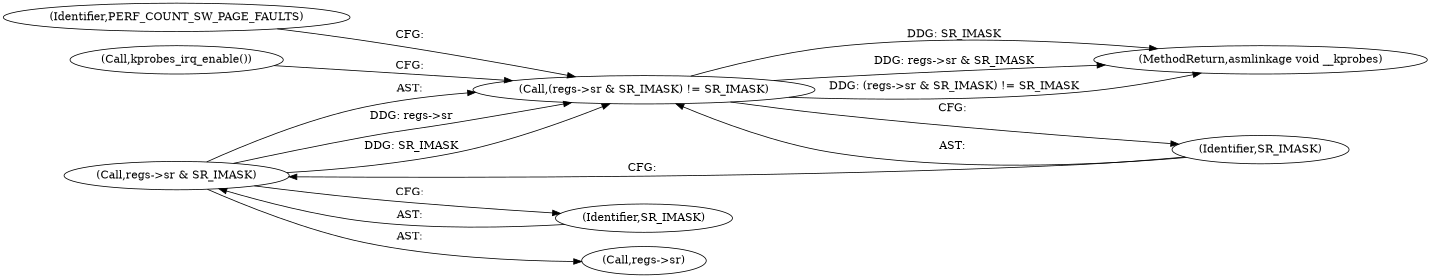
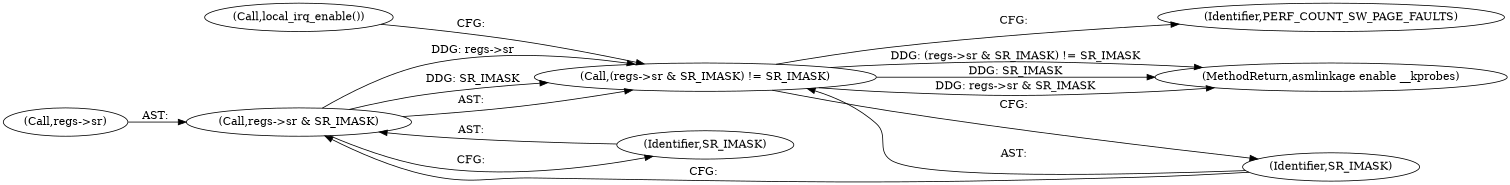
(423, 50) -> (973, 39)
(177, 60) -> (299, 17)
(1261, 60) -> (1331, 77)
(386, 247) -> (153, 122)
